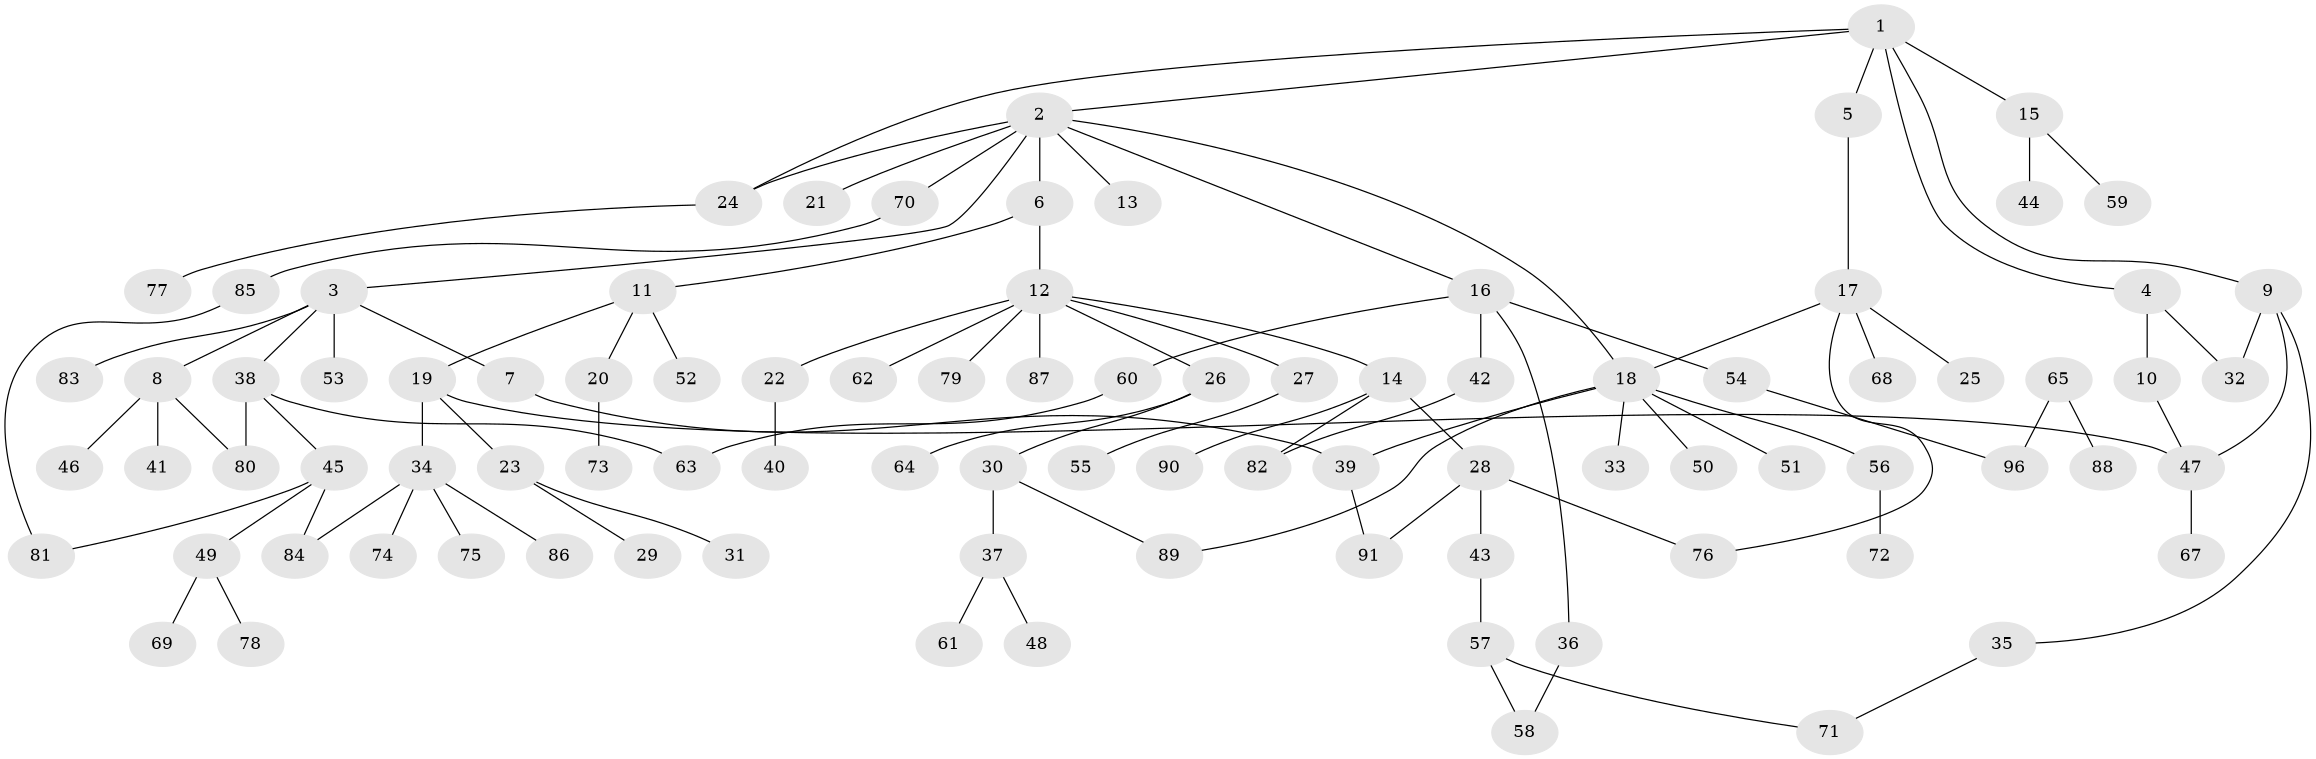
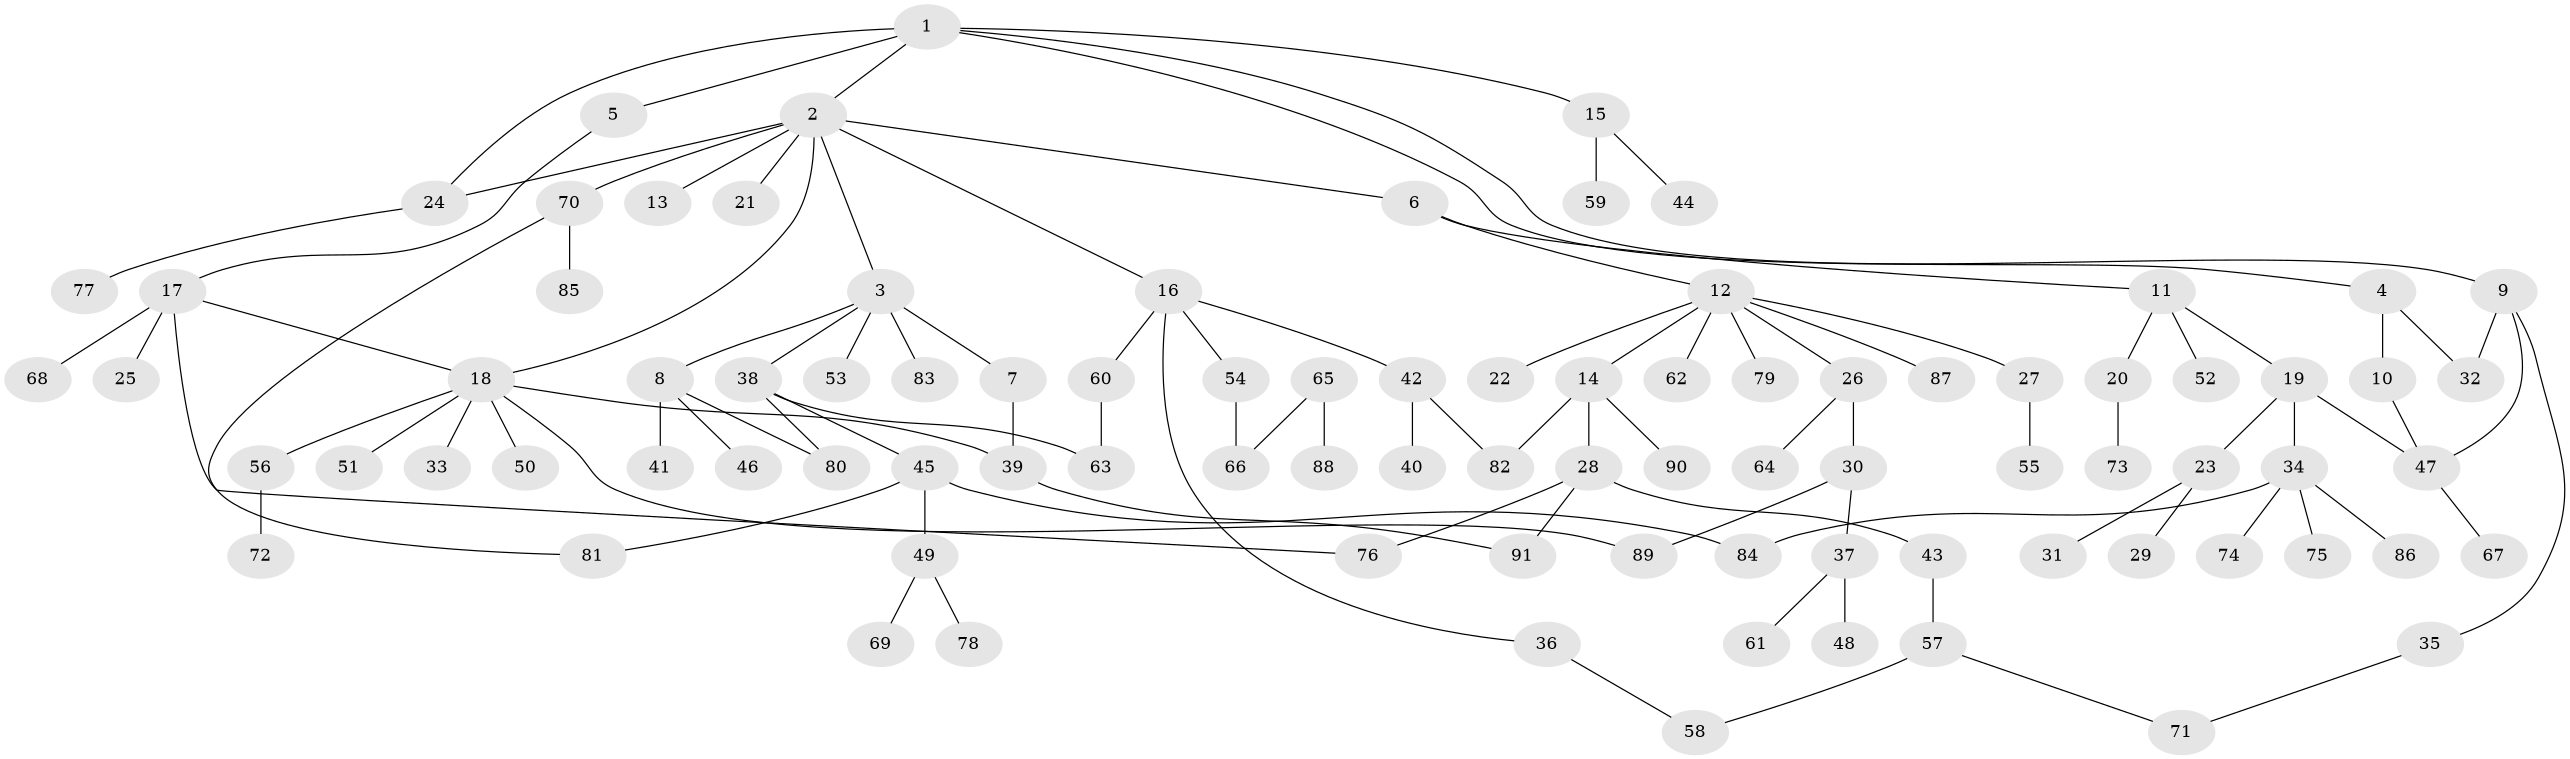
(34, 349) -> (217, 446)
(775, 423) -> (1412, 424)
(2015, 468) -> (1236, 468)
